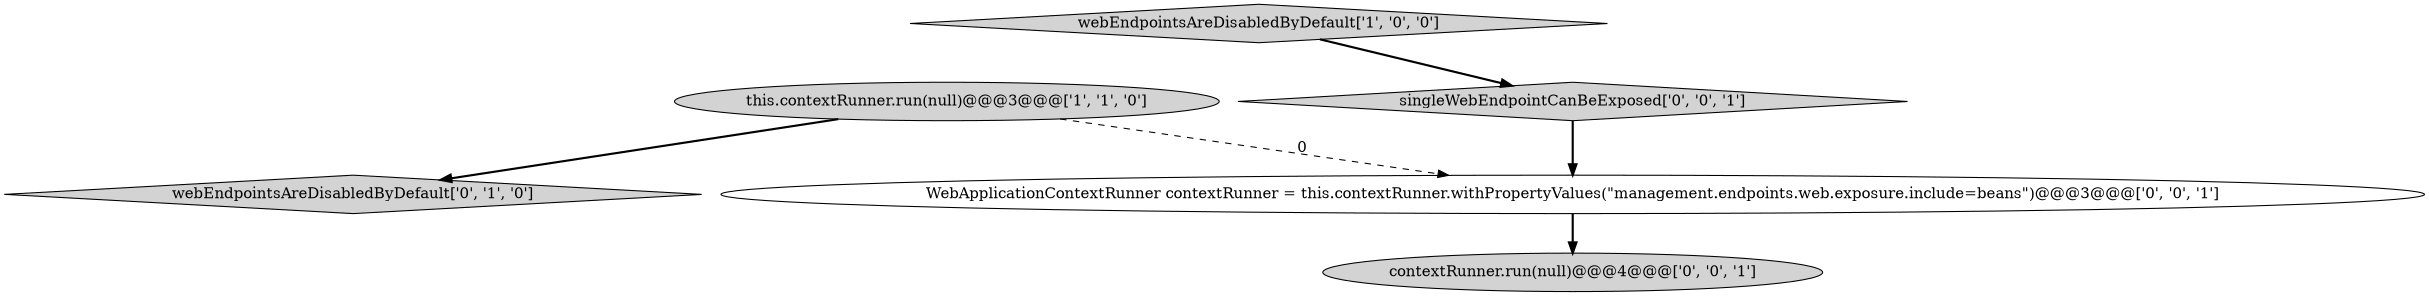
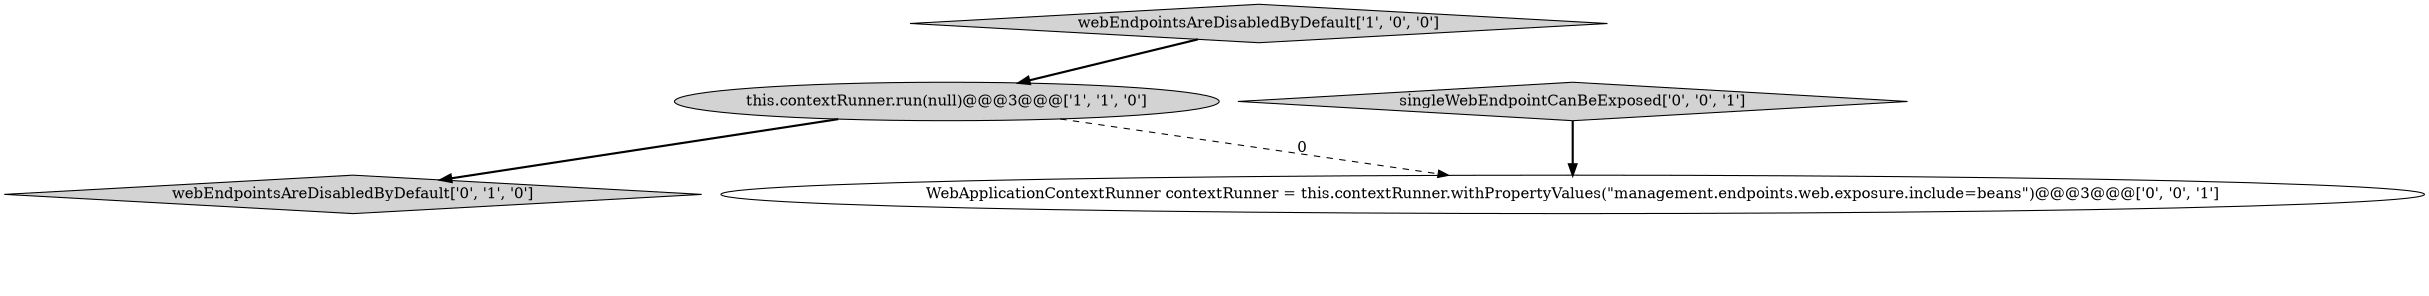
(1411, 61) -> (1113, 60)
(1573, 272) -> none
